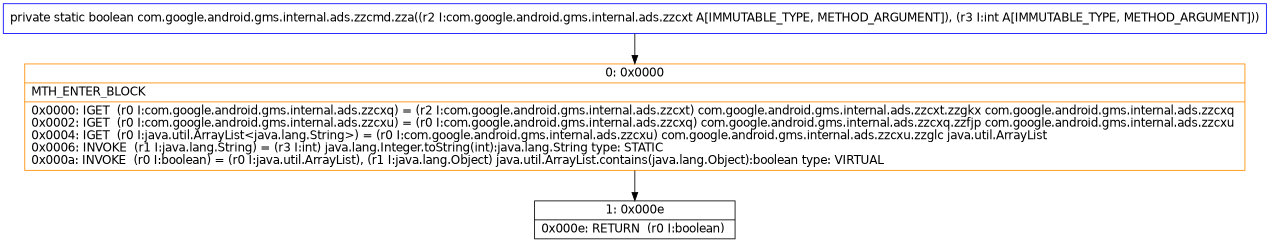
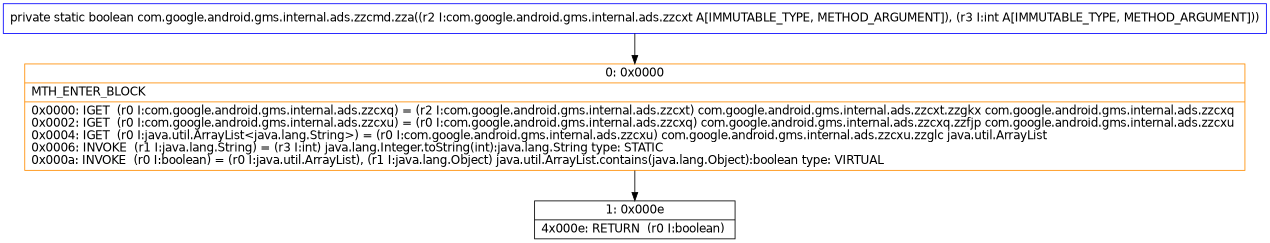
(635, 229) -> (635, 229)
